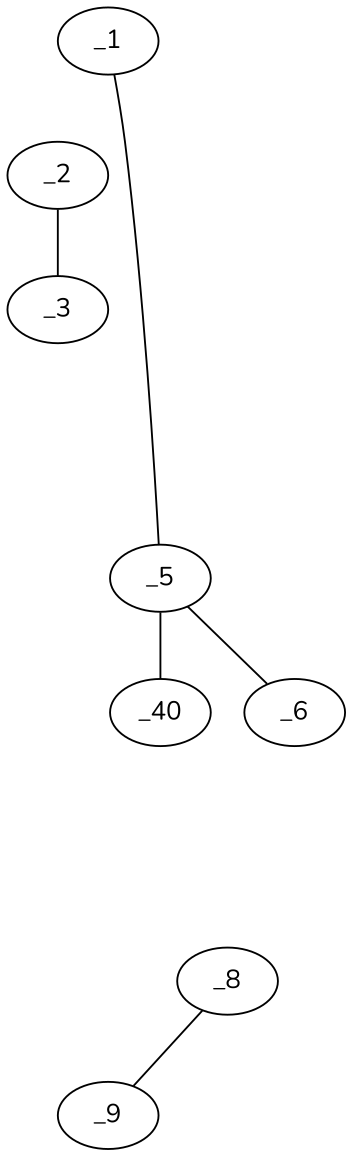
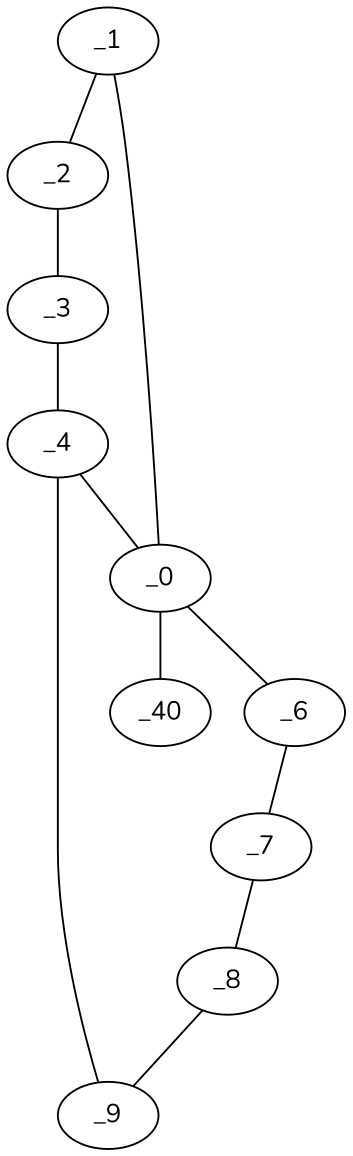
none -> (83, 108)
none -> (58, 444)
(160, 578) -> (160, 578)
none -> (261, 847)
